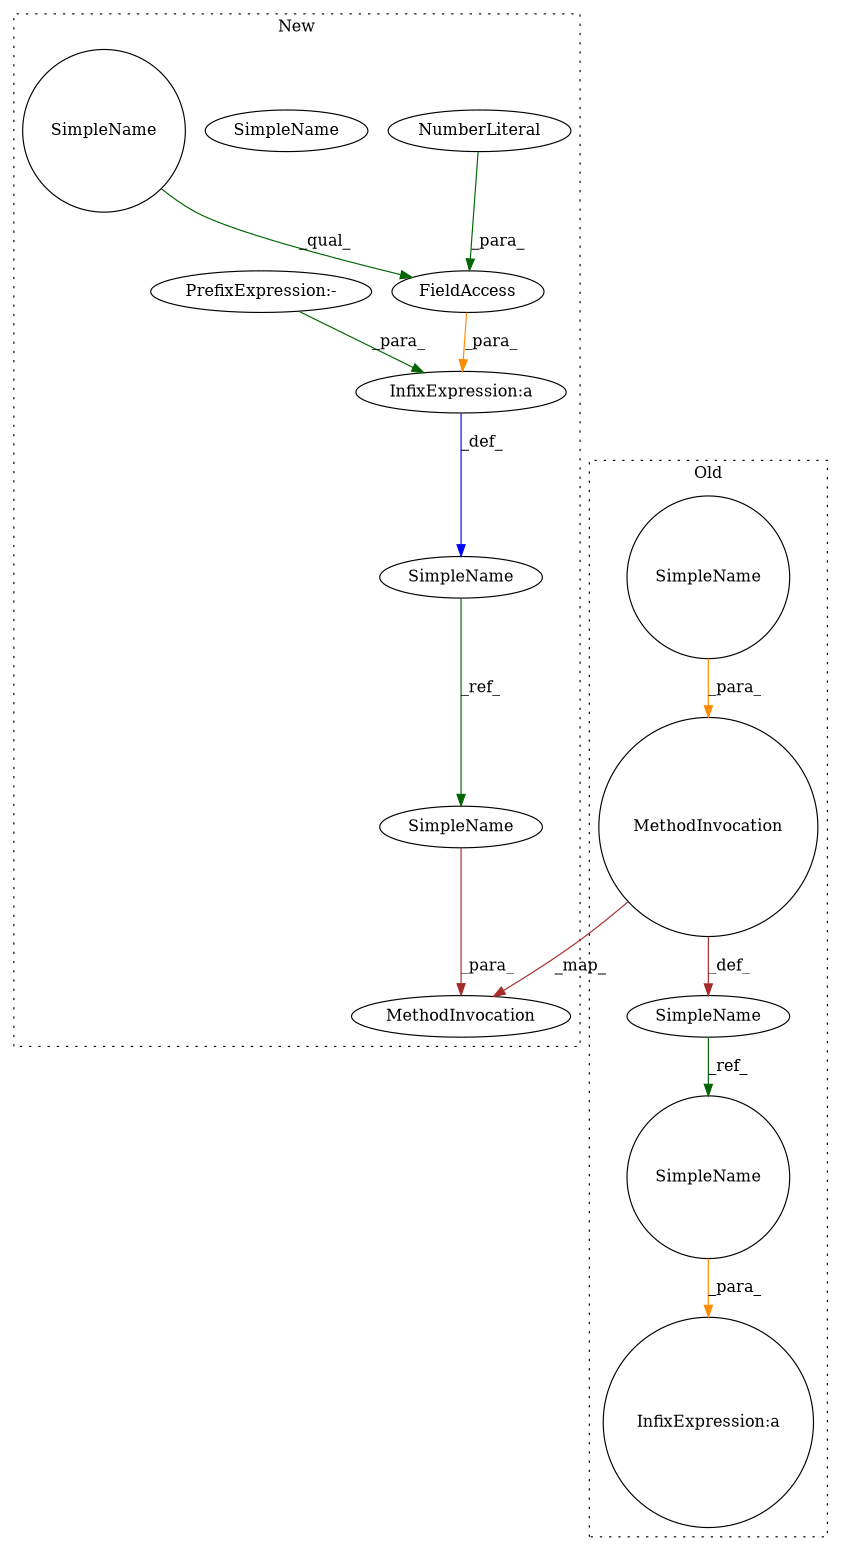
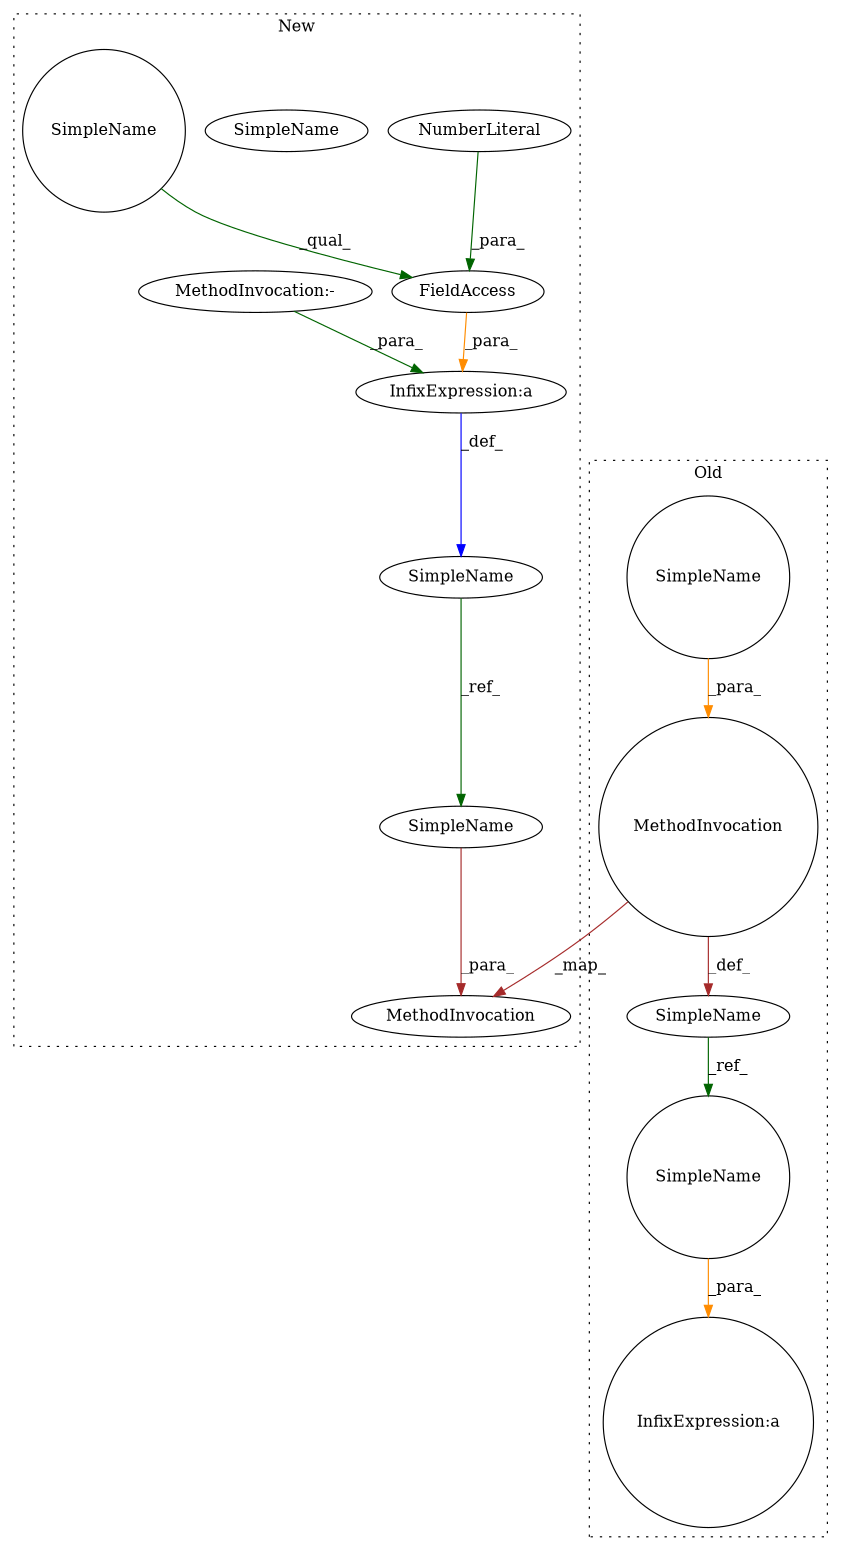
(261, 292) -> (255, 292)
